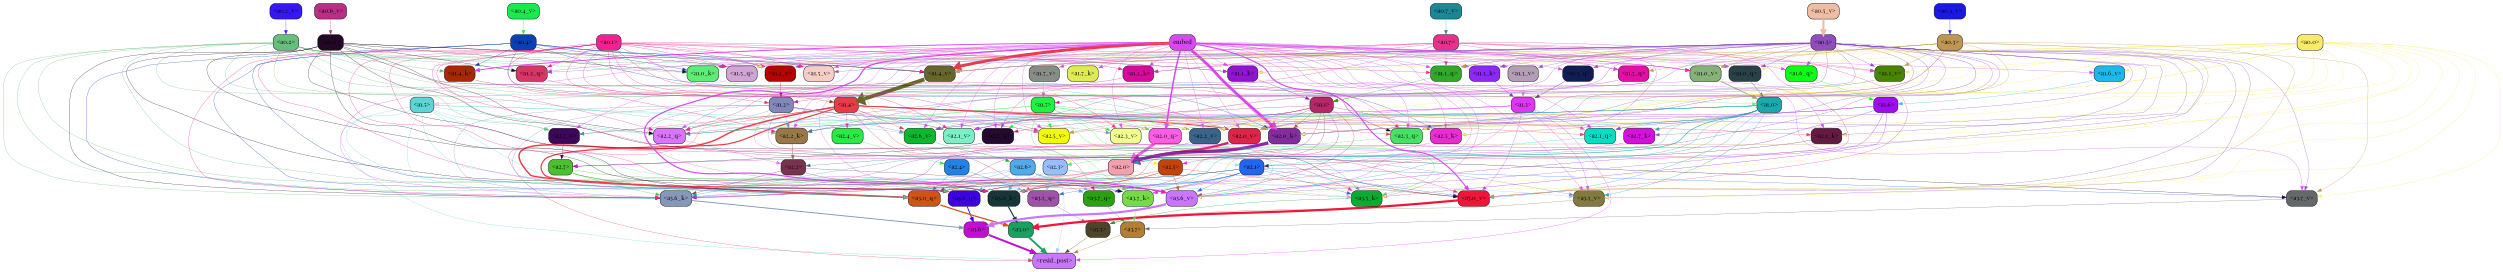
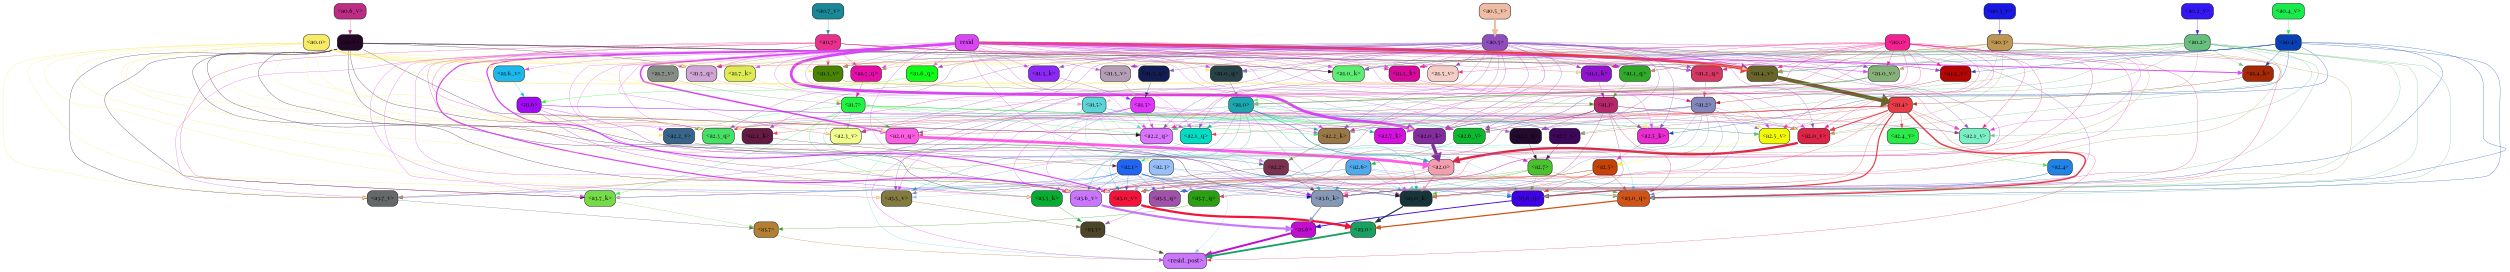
(1183, 42) -> (967, 42)
(762, 117) -> none
